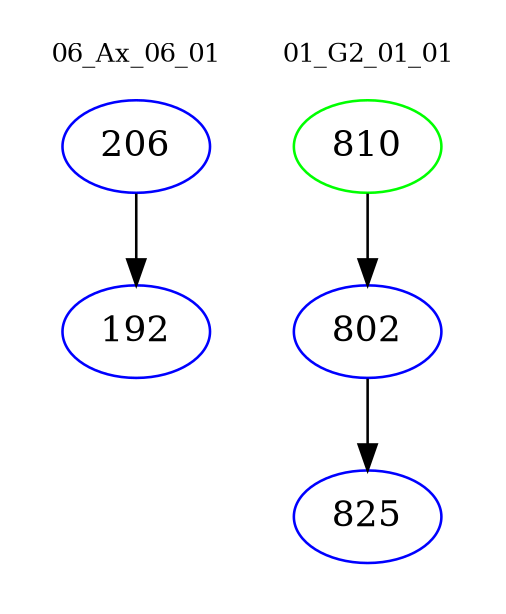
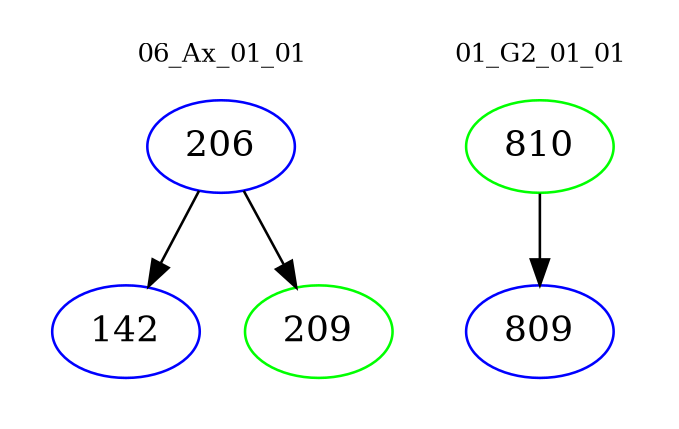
(136, 55) -> (222, 55)
(136, 332) -> (126, 332)
none -> (319, 332)
(368, 332) -> (540, 332)
(368, 517) -> none
